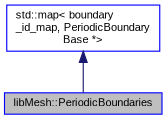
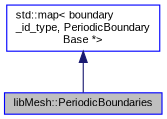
(83, 28) -> (83, 28)
